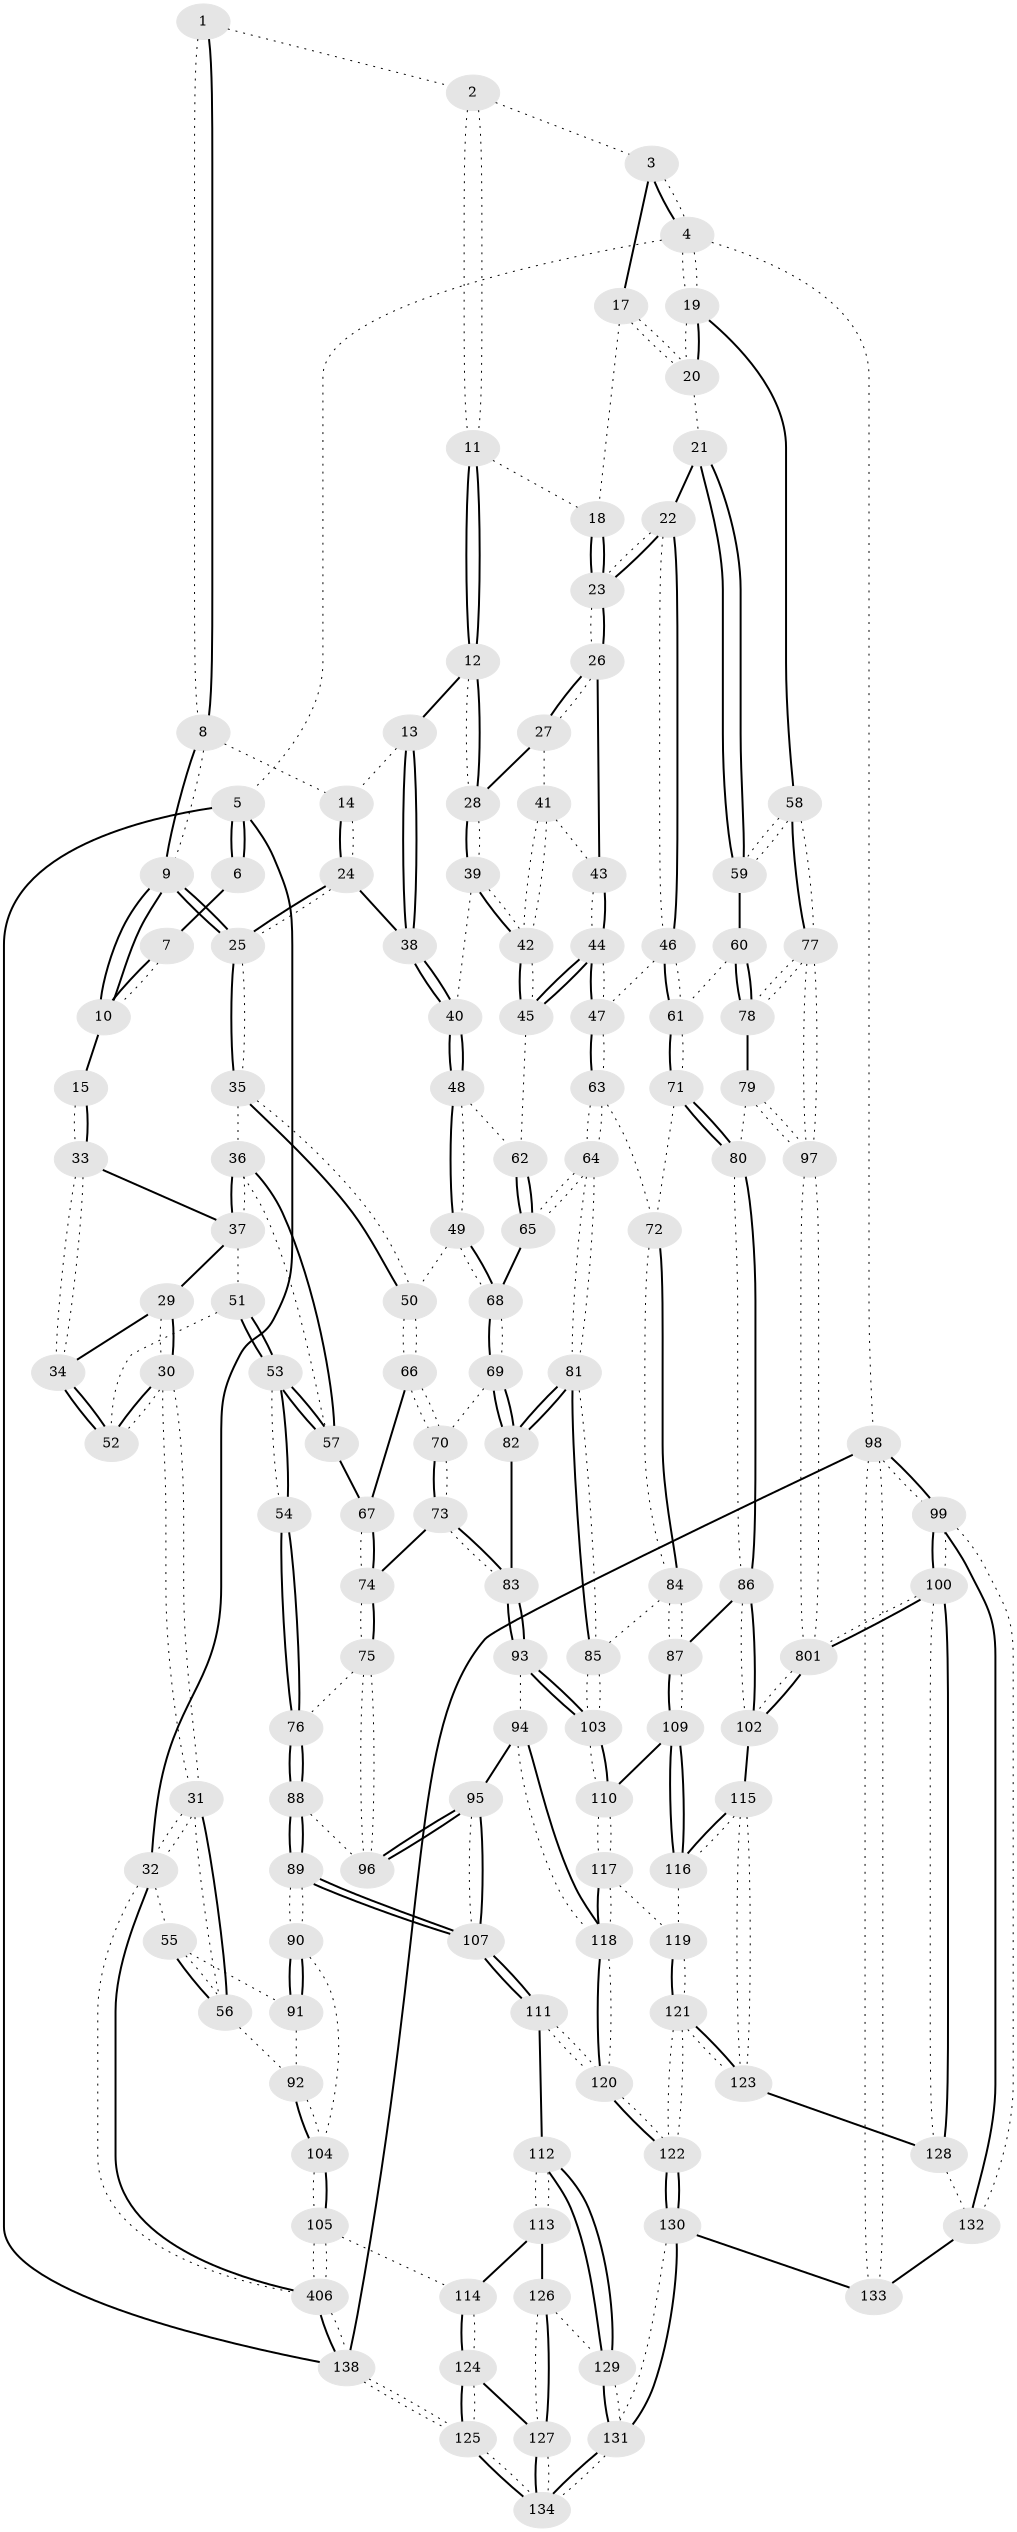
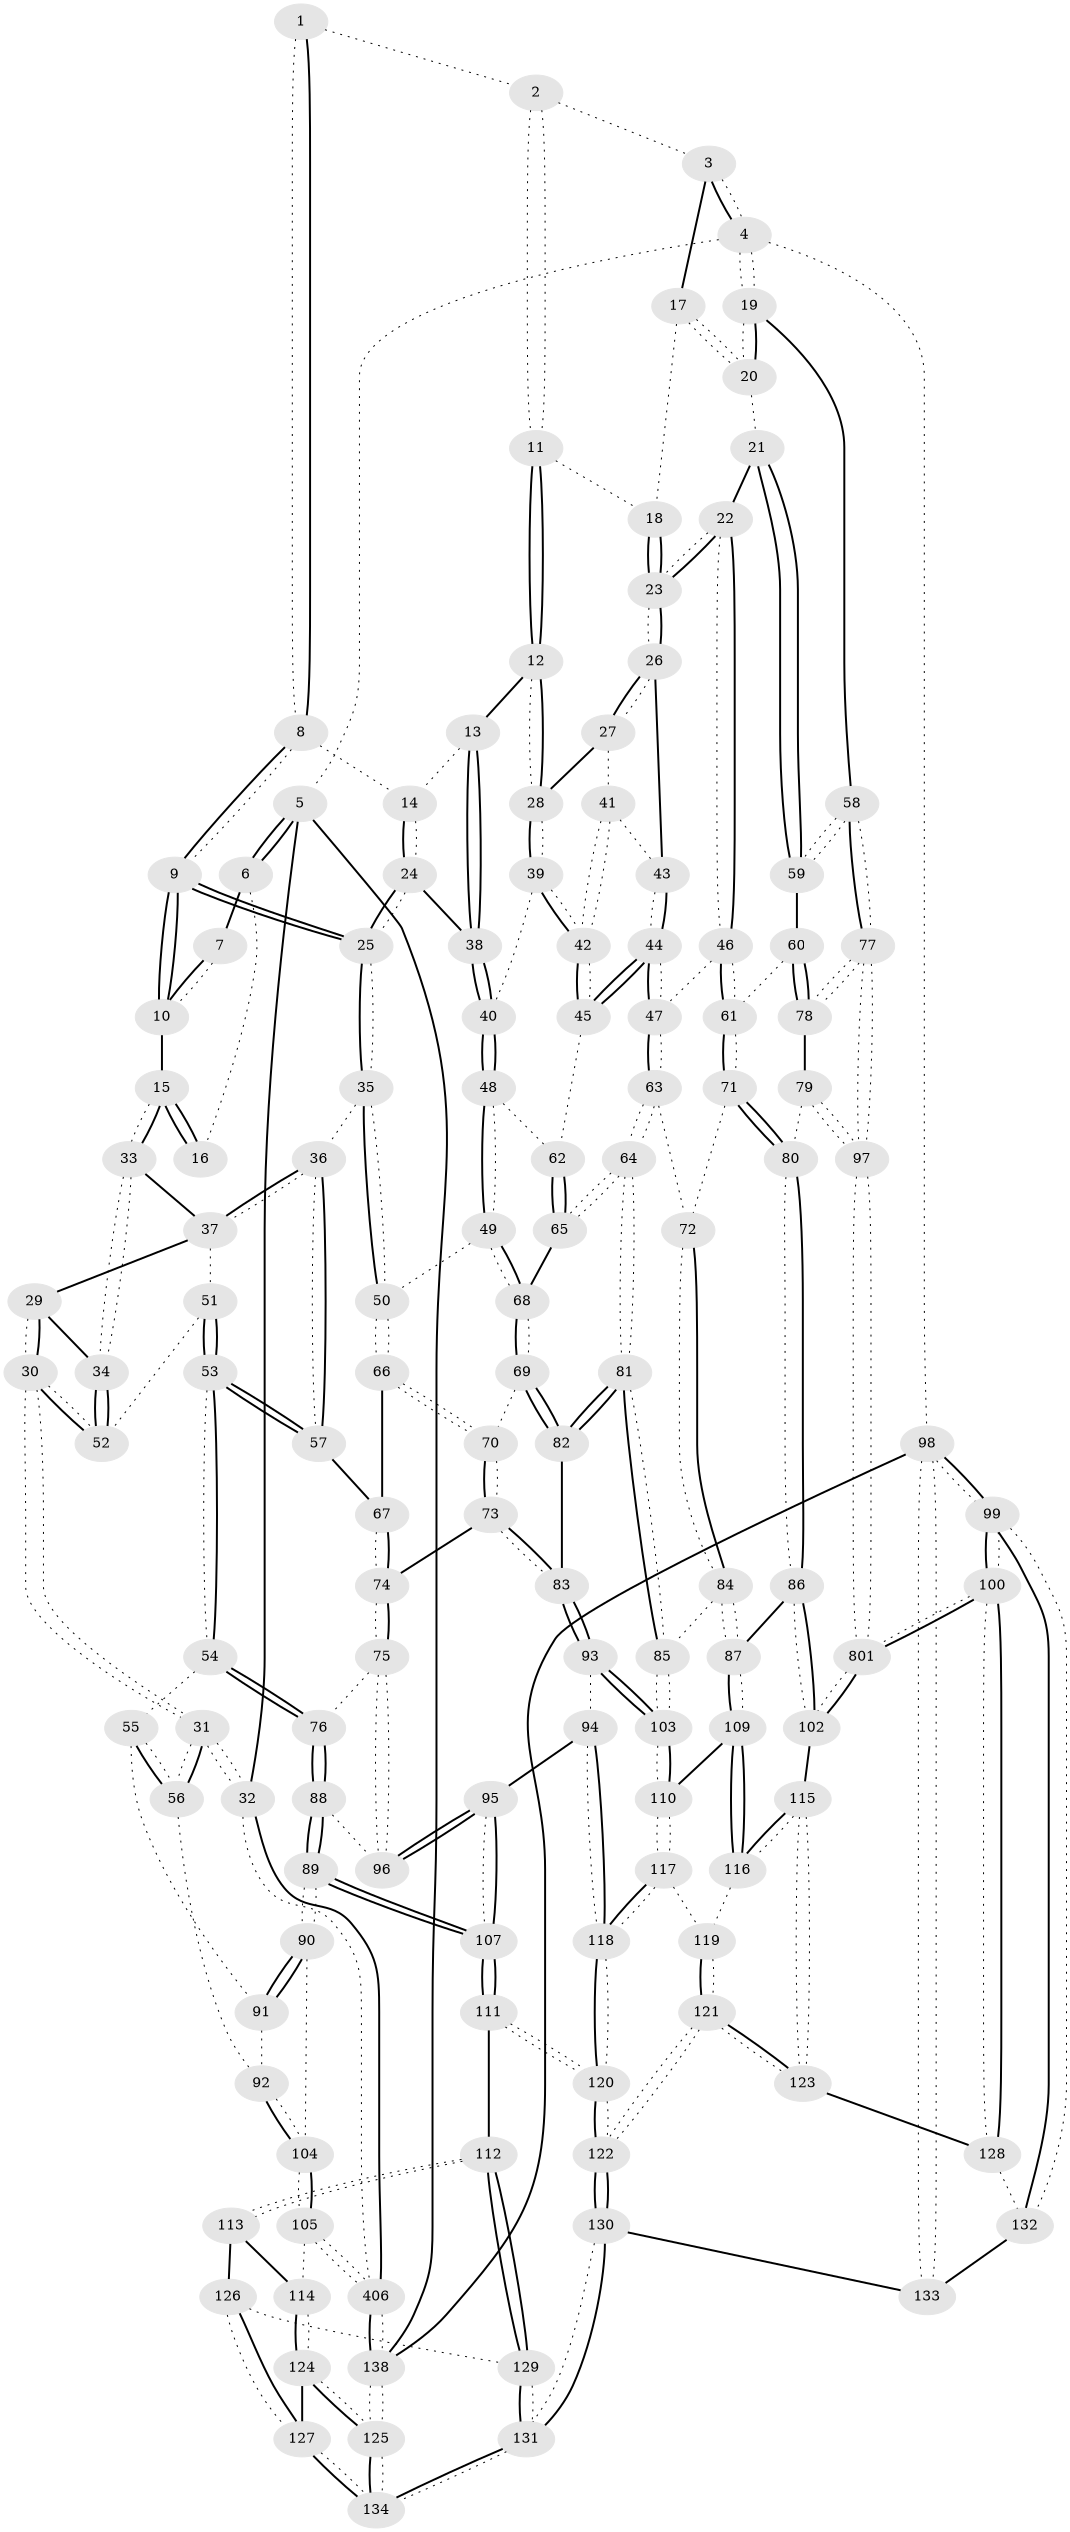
none -> (200, 1159)
(160, 1906) -> (171, 1693)
